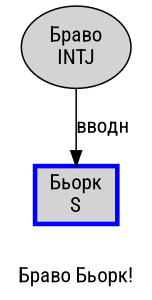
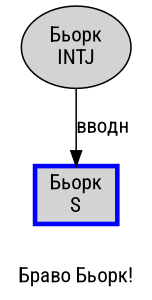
(76, 47) -> (76, 47)
